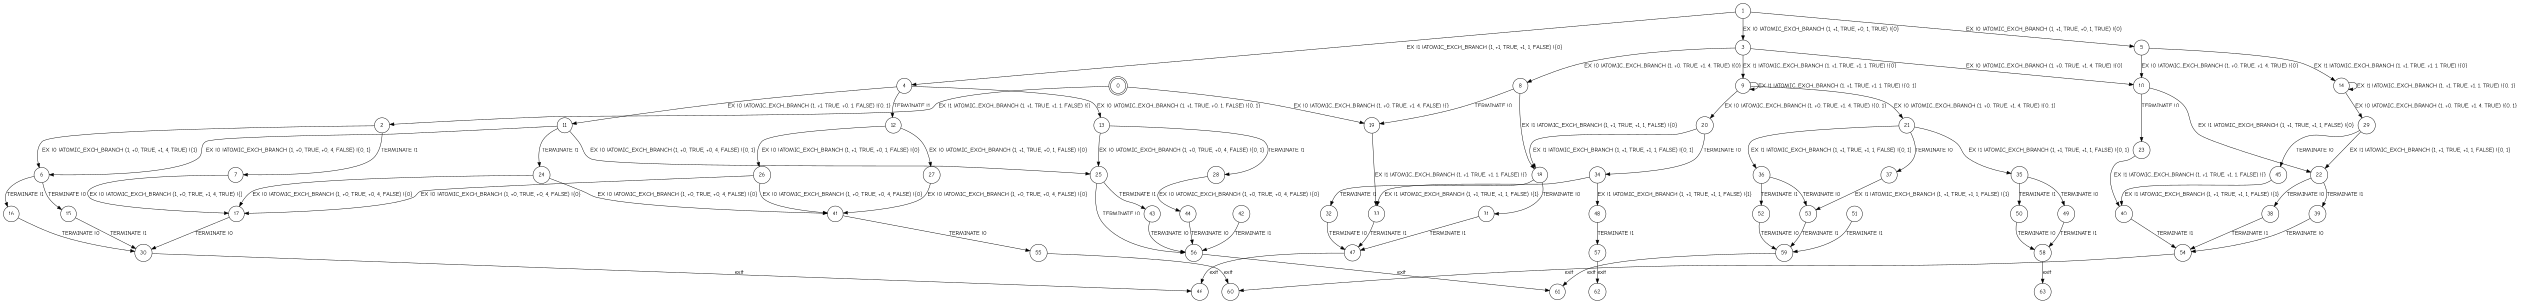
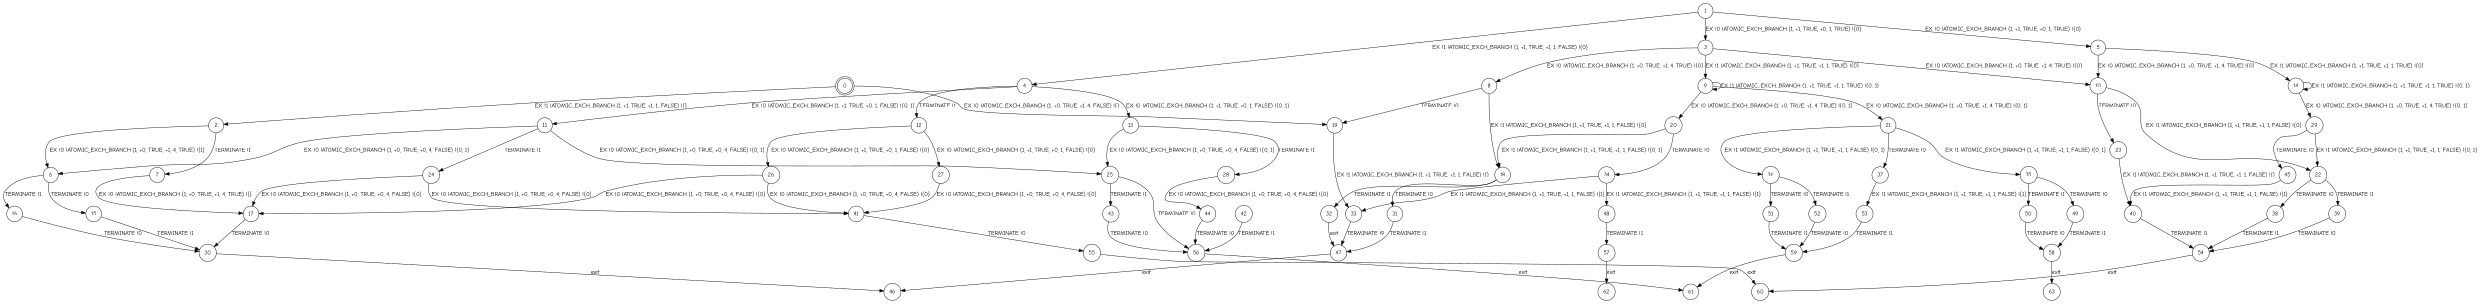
(1791, 185) -> (1771, 193)
(1348, 233) -> (1334, 233)
(1388, 233) -> (1366, 233)
